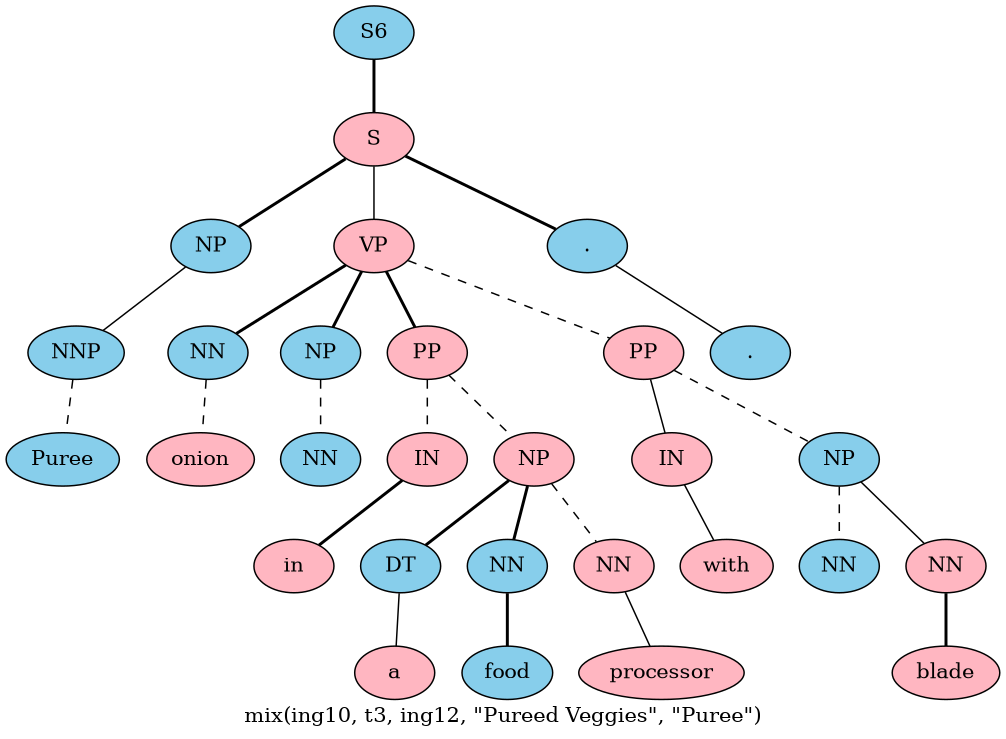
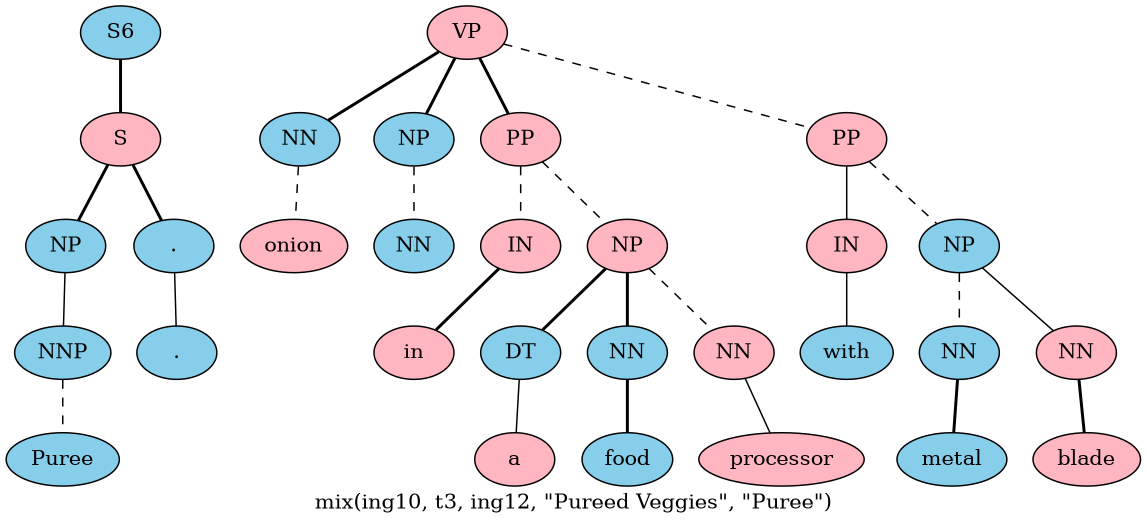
(374, 193) -> none
none -> (952, 459)
(727, 566) -> (847, 353)
